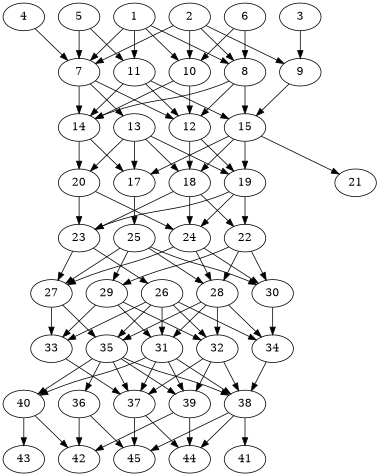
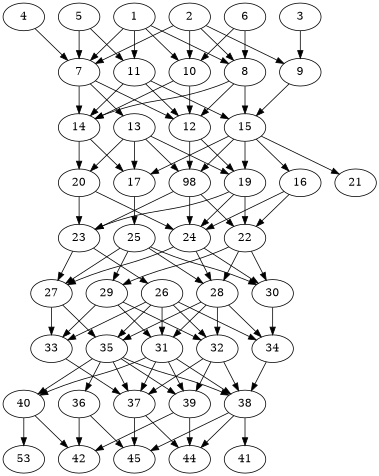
(190, 183) -> (190, 183)
none -> (300, 183)
(24, 459) -> (24, 459)
